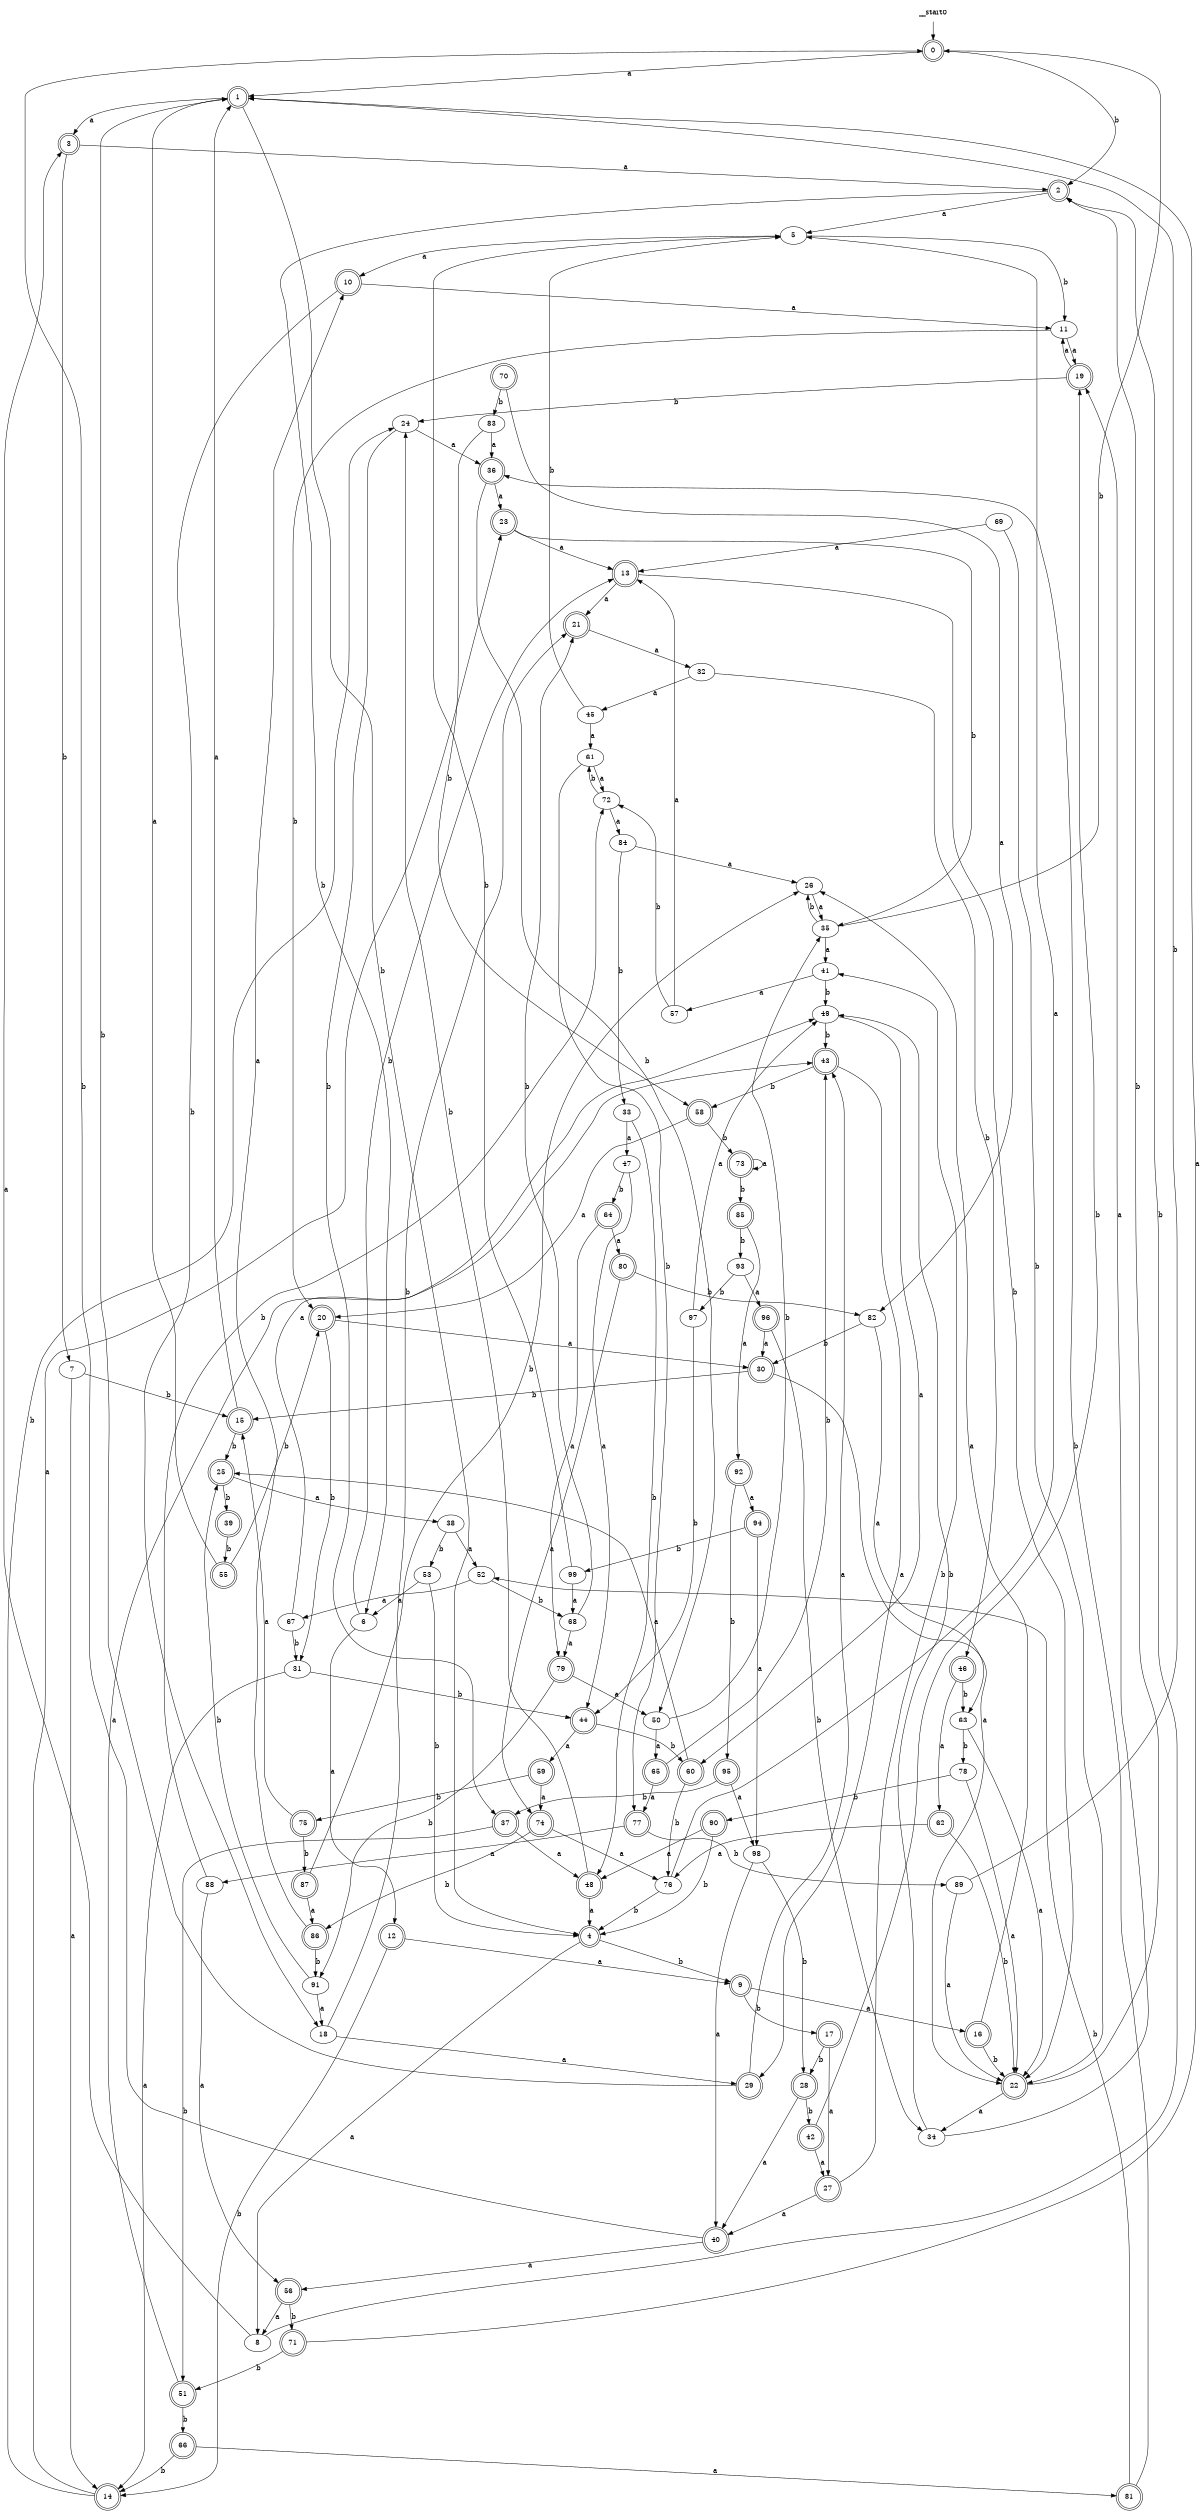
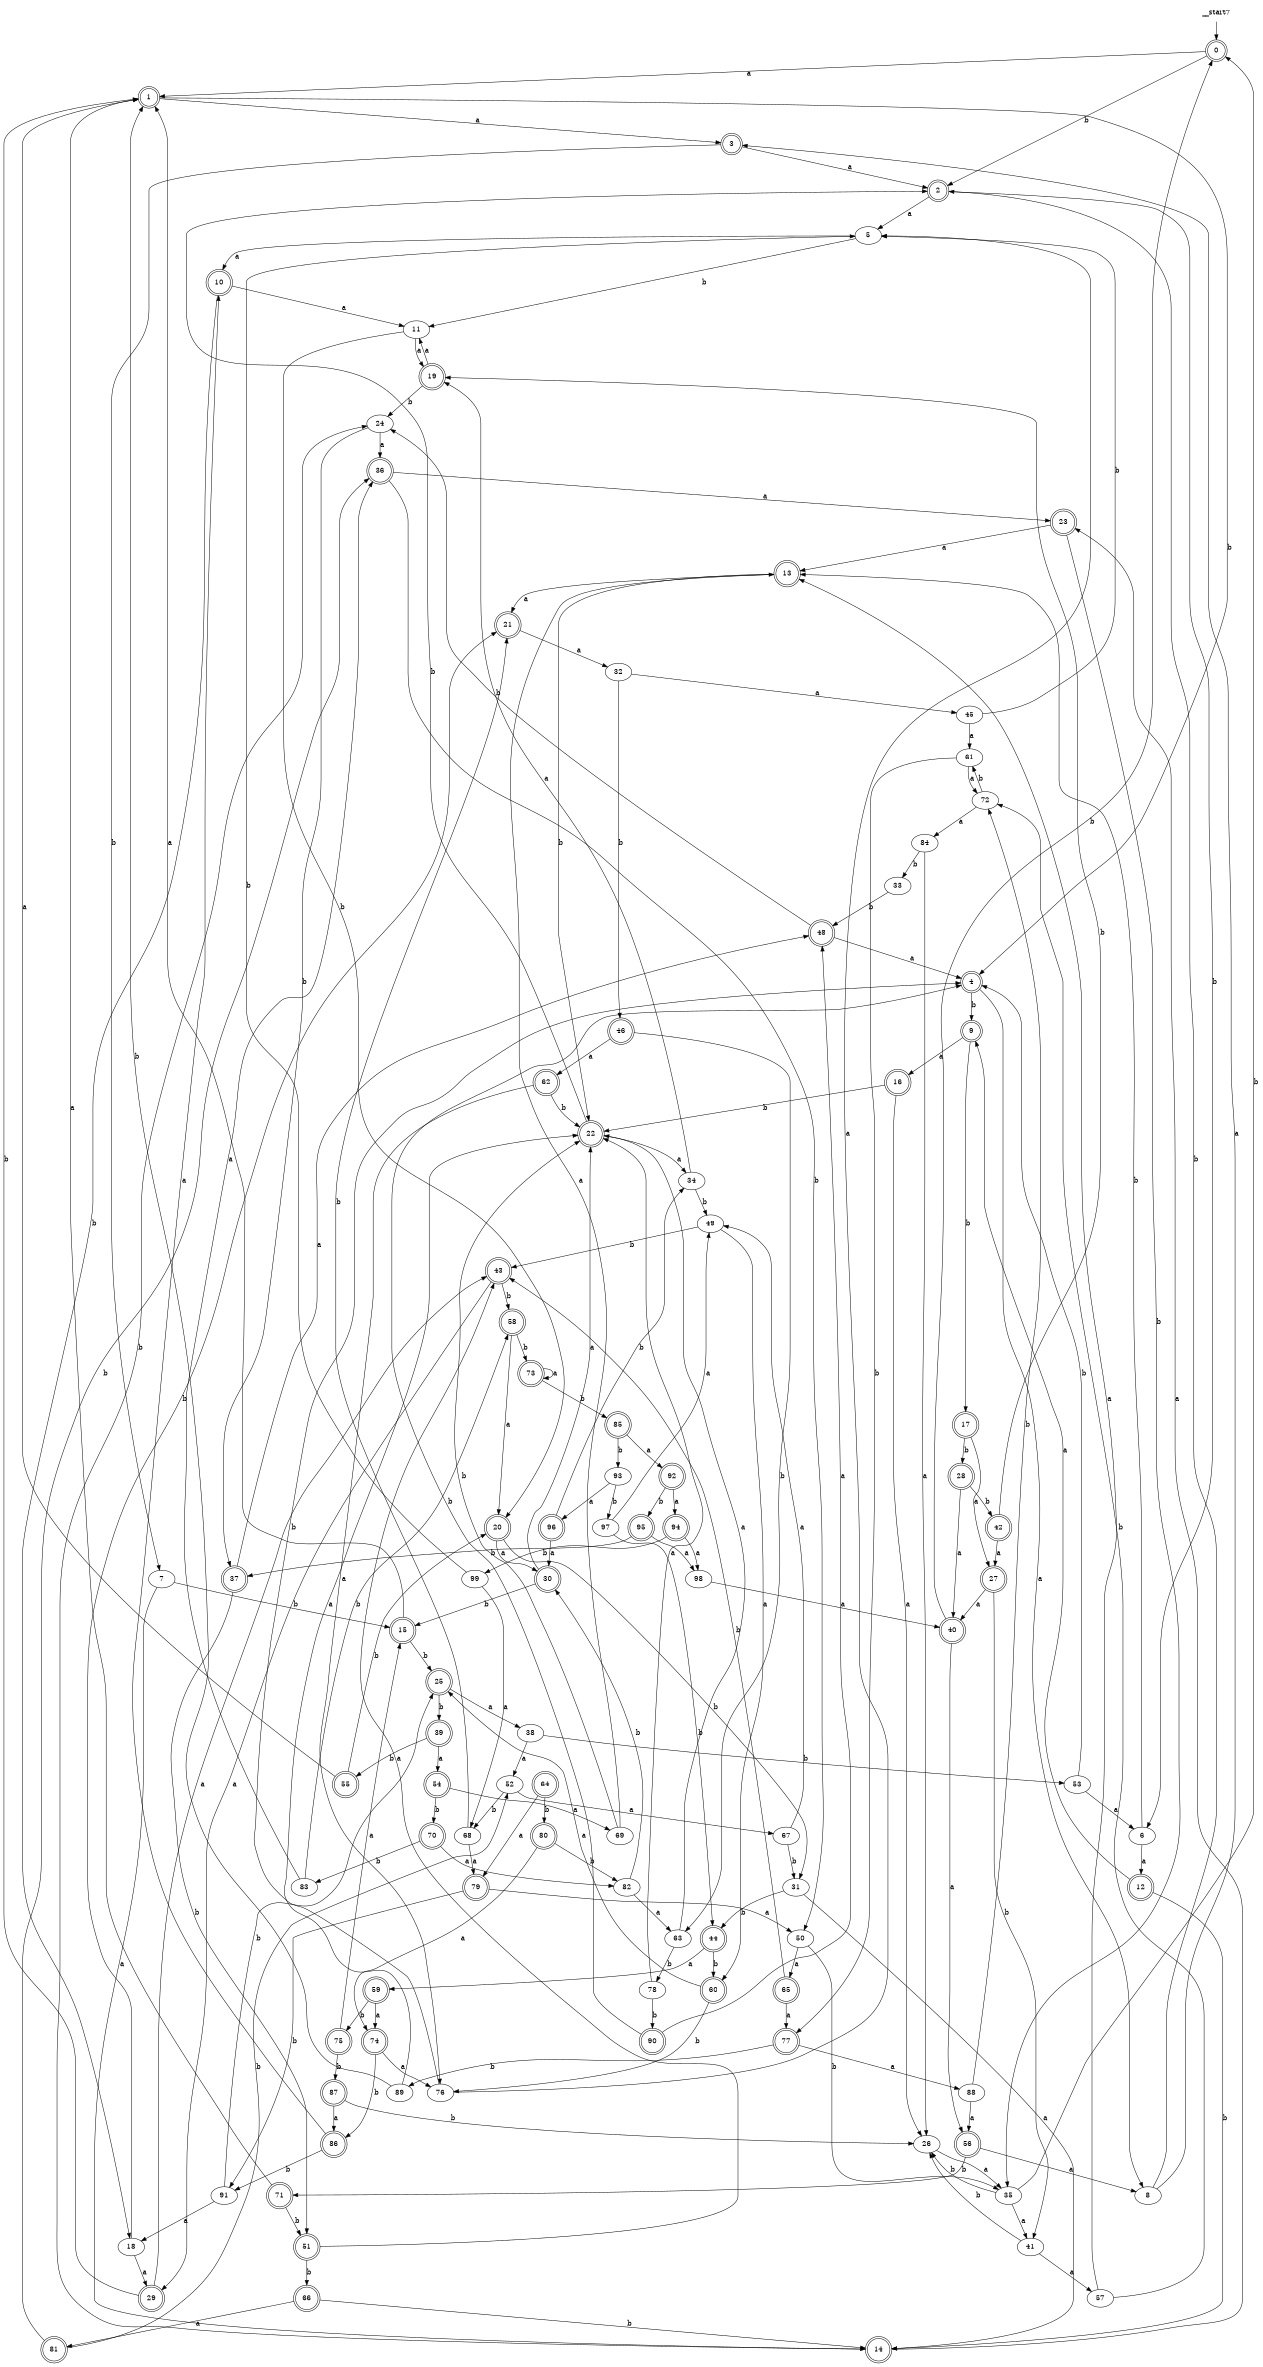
(933, 13) -> (1216, 13)
(826, 990) -> (971, 2204)
(627, 1164) -> none
(619, 1241) -> (547, 1810)
none -> (437, 1785)
(802, 1960) -> none
